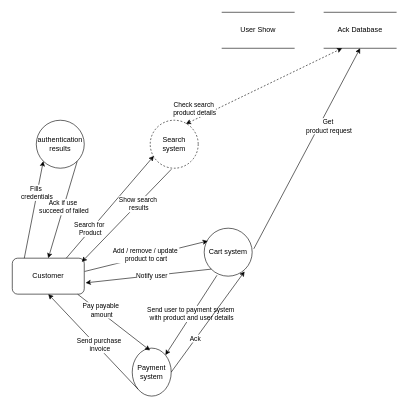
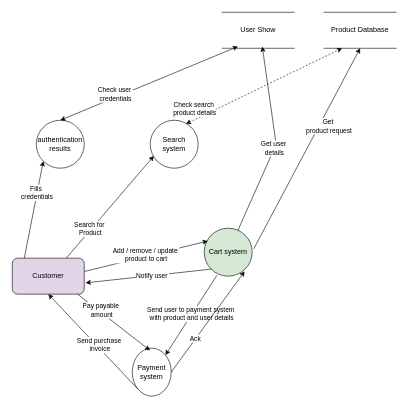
(360, 30) -> (360, 30)
none -> (147, 84)
none -> (276, 143)
(174, 144) -> (174, 144)
(136, 206) -> none
(63, 207) -> none
(228, 252) -> (228, 252)
(48, 276) -> (48, 276)
